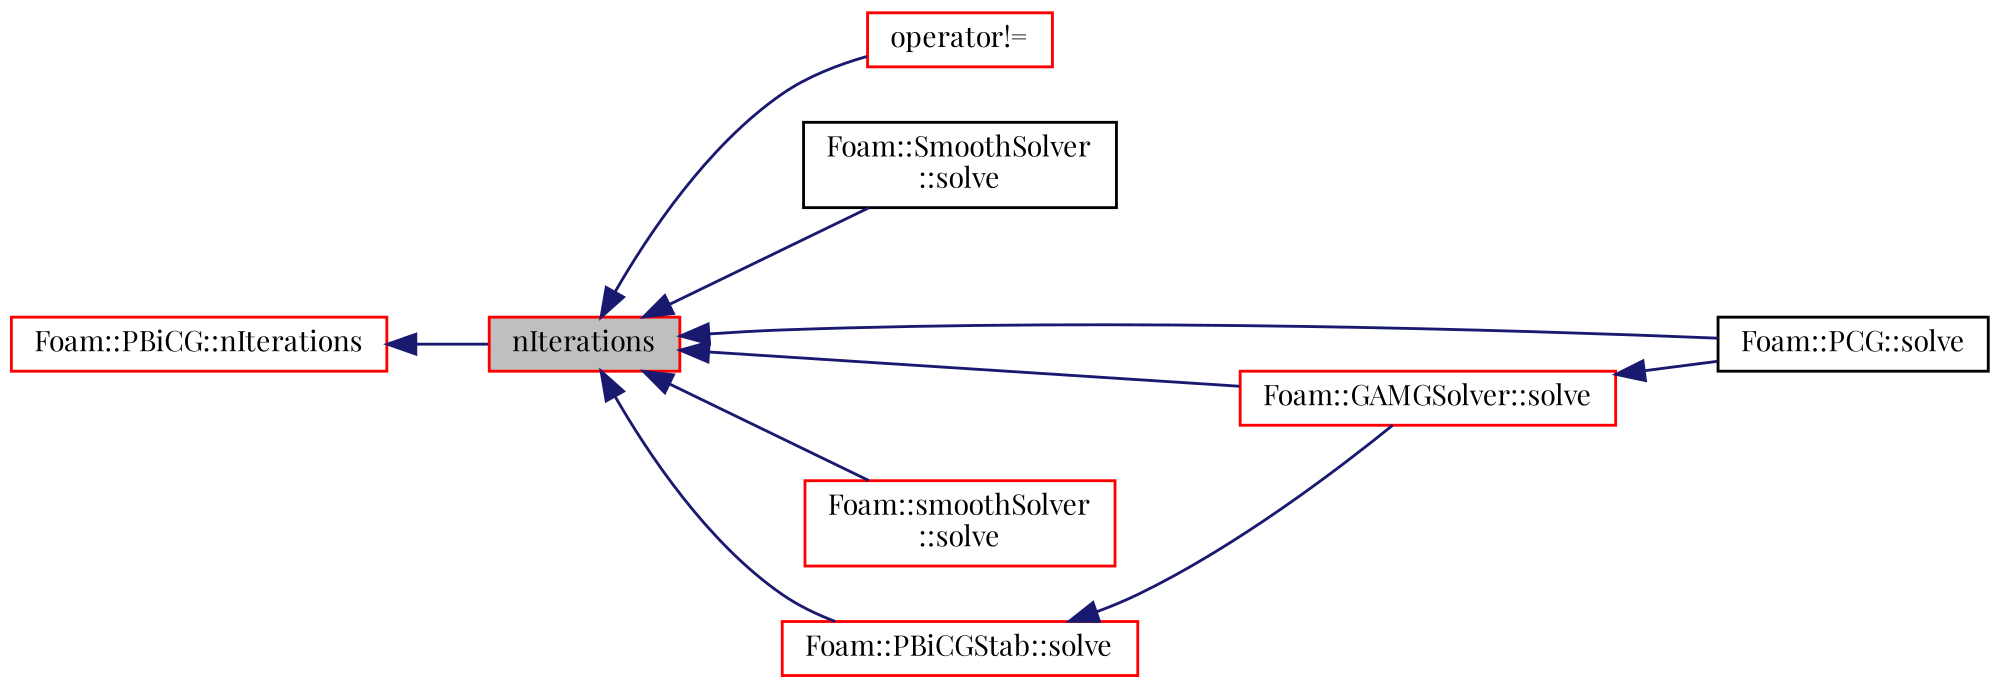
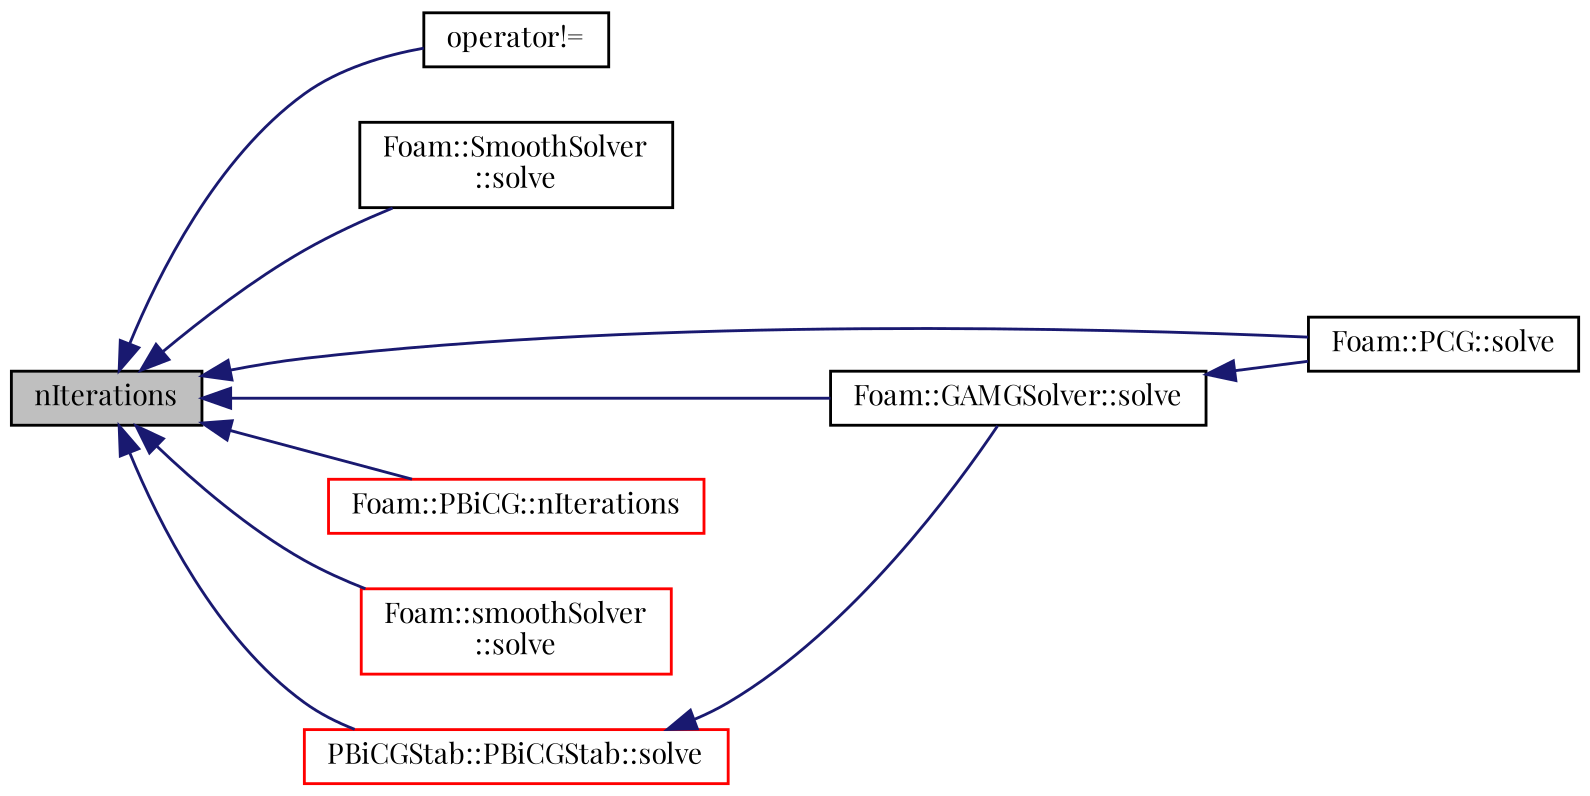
(960, 40) -> (516, 40)
(452, 344) -> (321, 455)
(585, 344) -> (107, 398)
(1428, 398) -> (1018, 398)
(960, 649) -> (516, 757)
